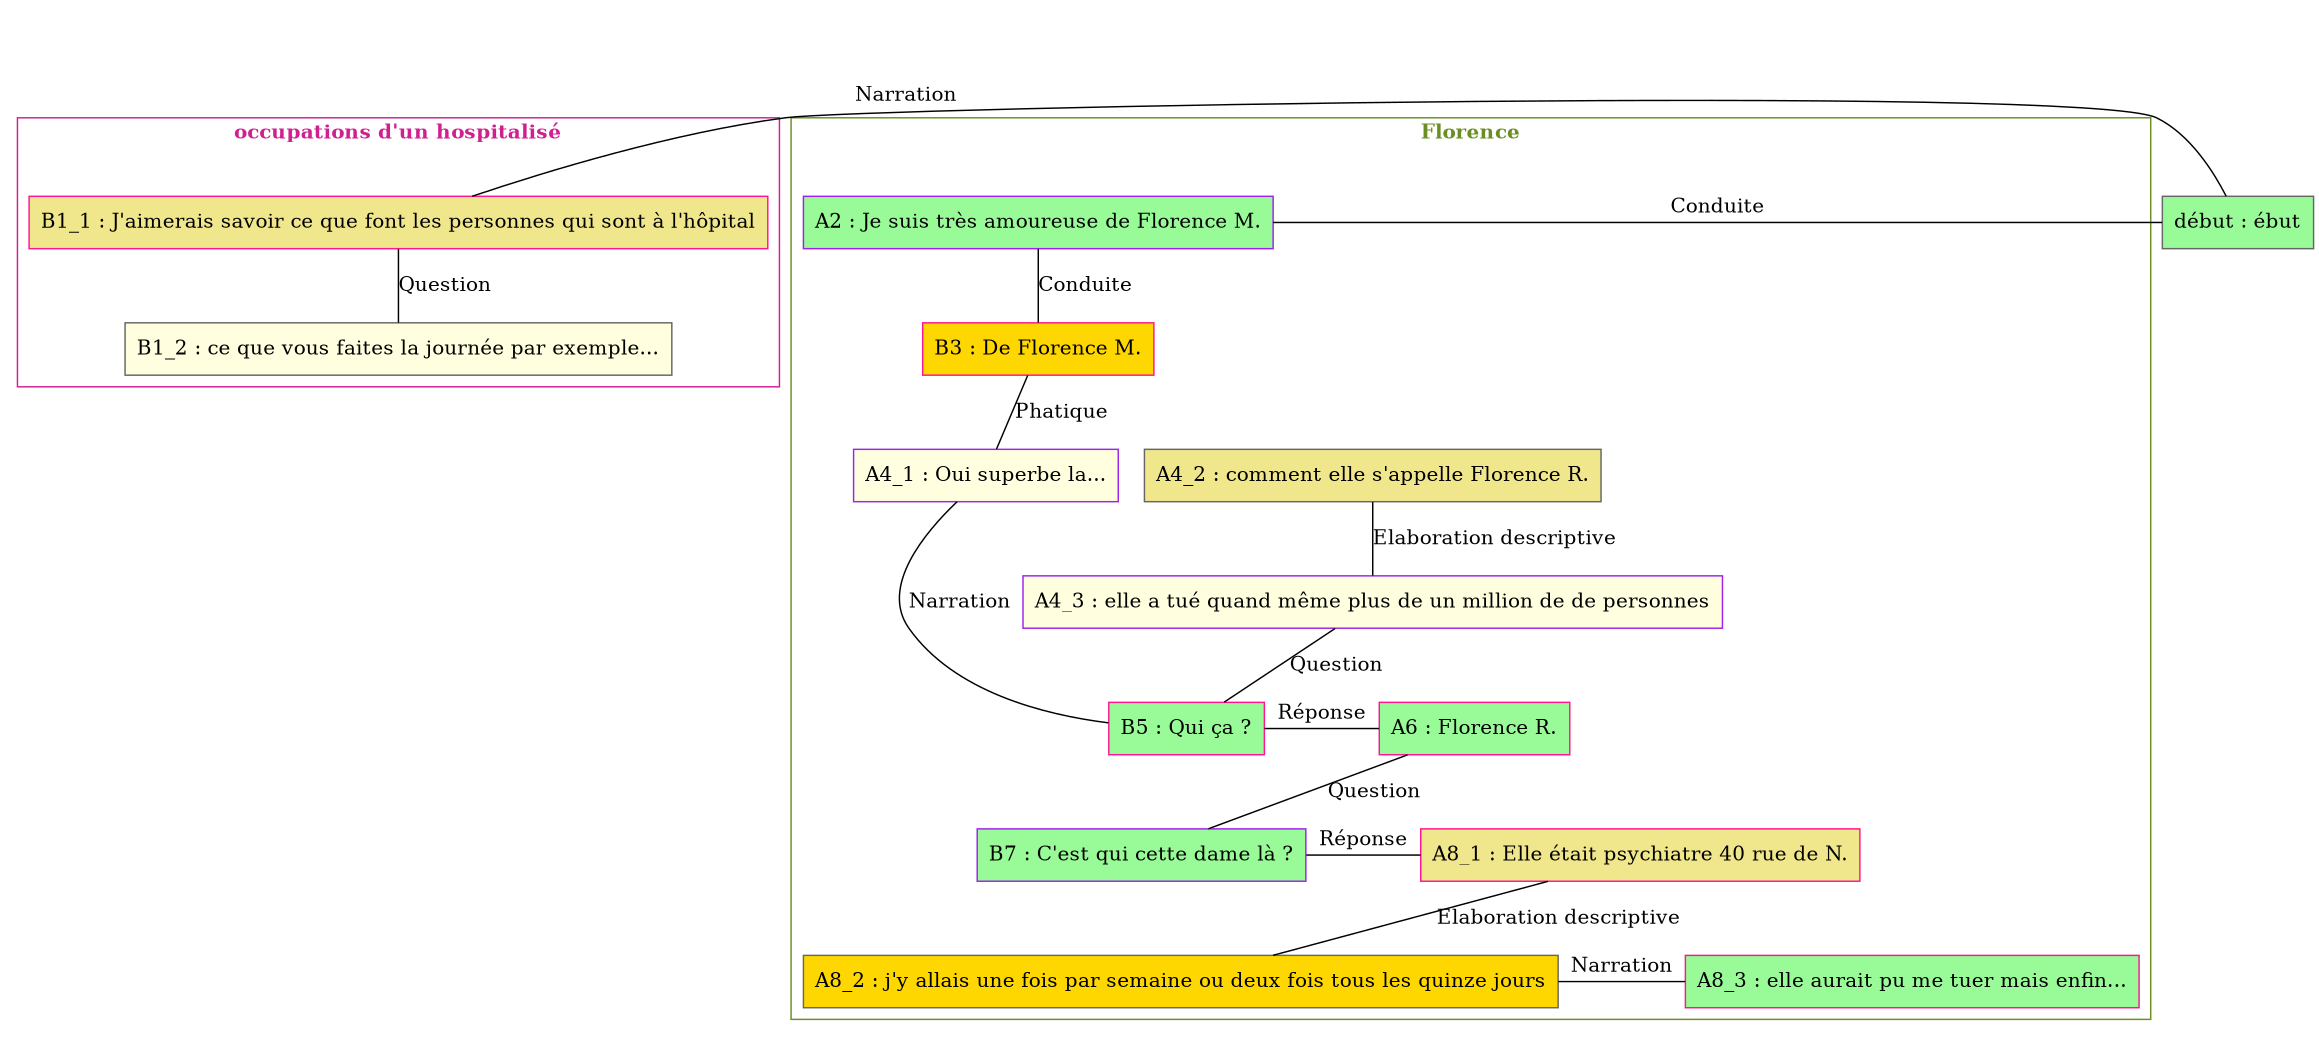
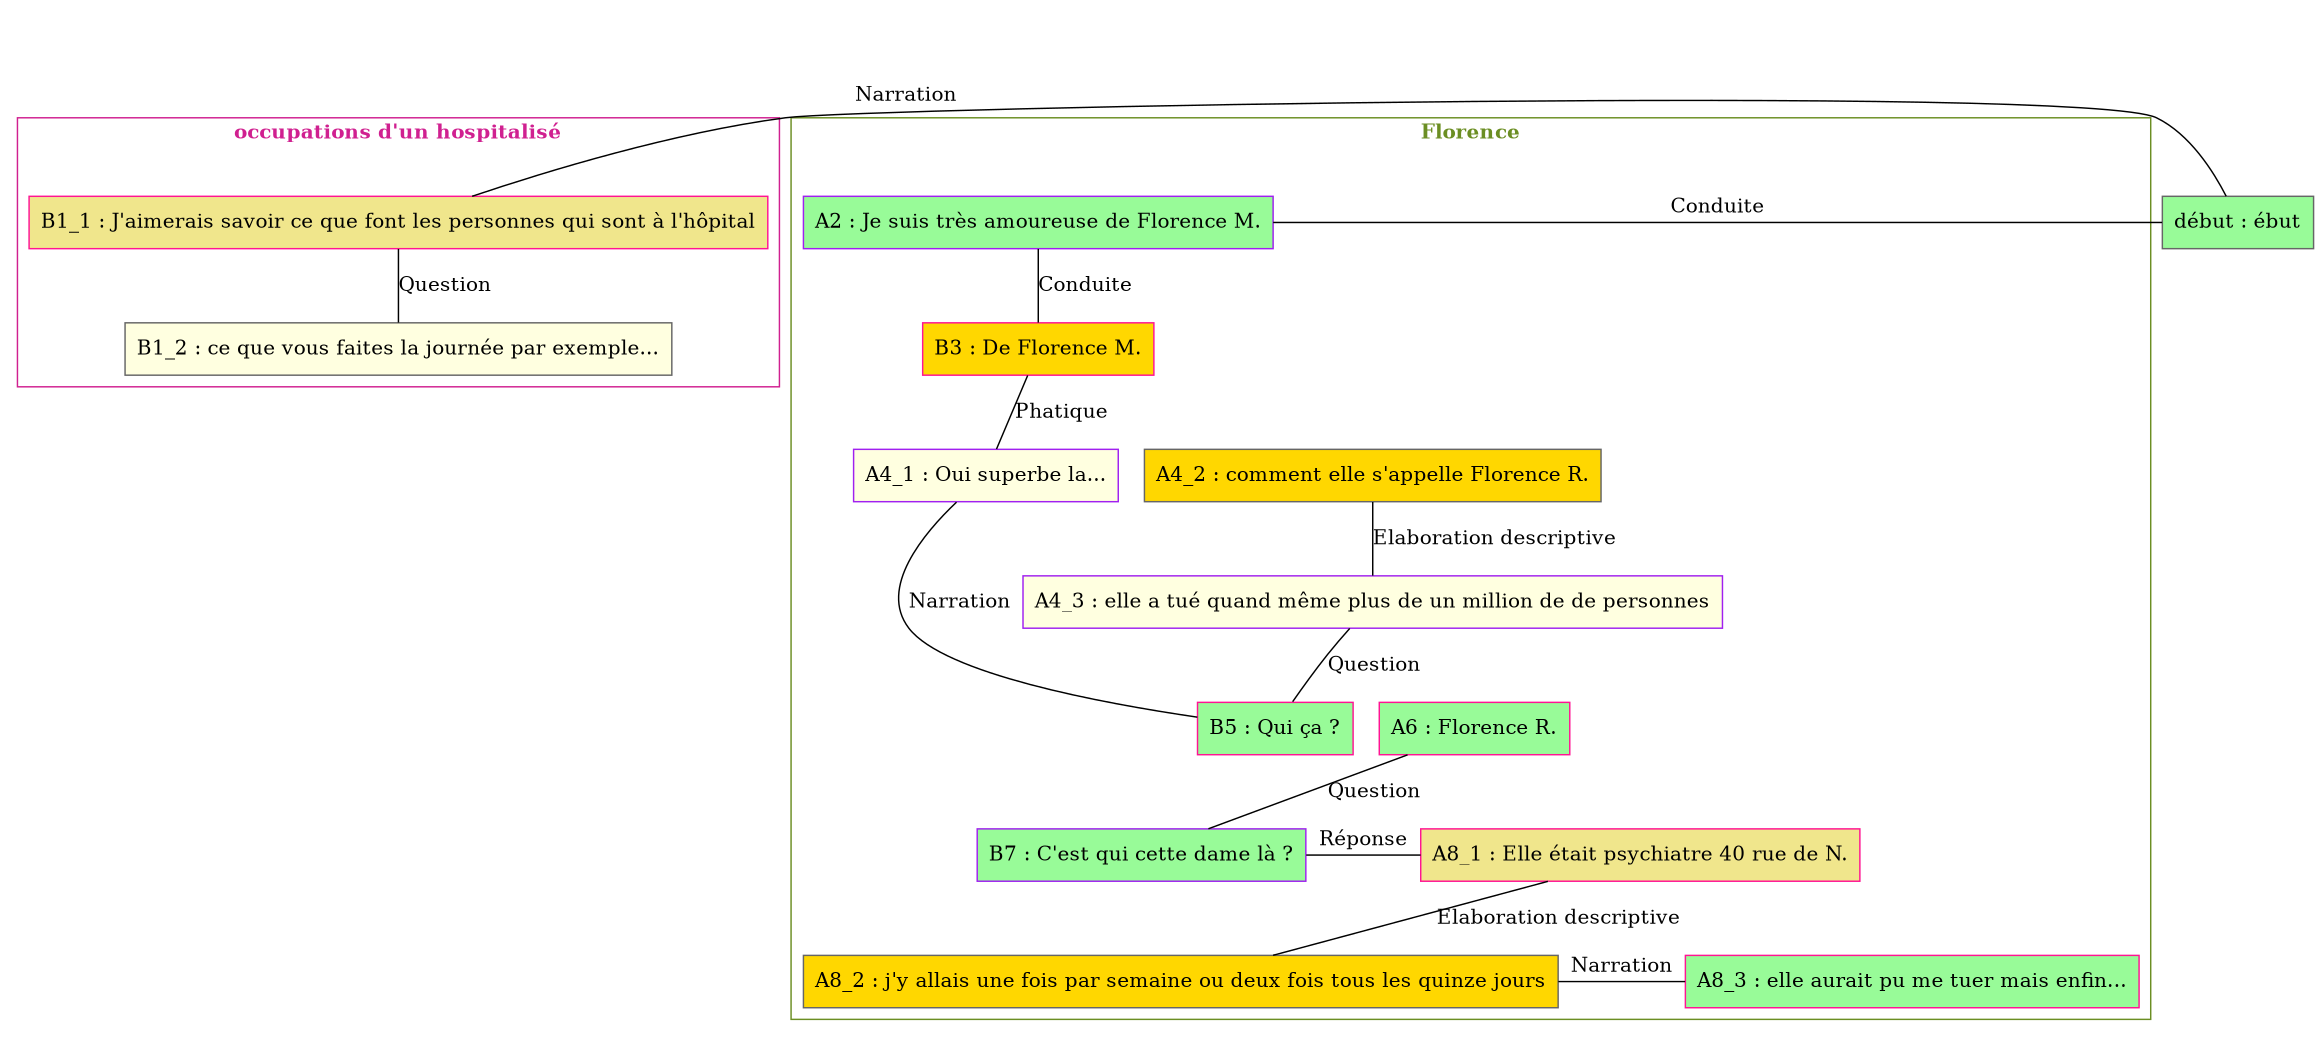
(1373, 476) -> (1373, 476)
(1322, 729) -> none
